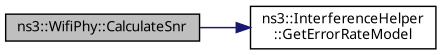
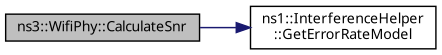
(343, 28) -> (343, 28)
